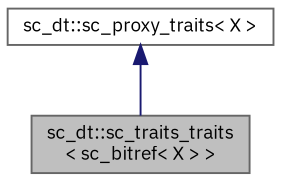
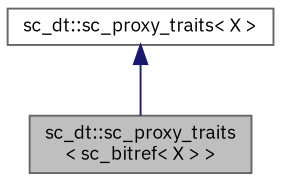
(141, 144) -> (141, 144)
